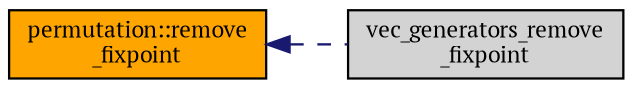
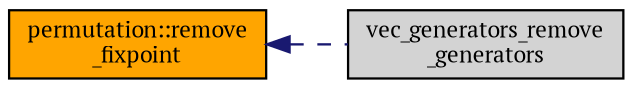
(486, 44) -> (486, 44)
